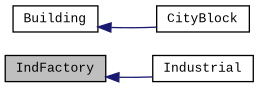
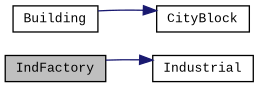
(134, 28) -> (121, 10)
(136, 77) -> (123, 60)
